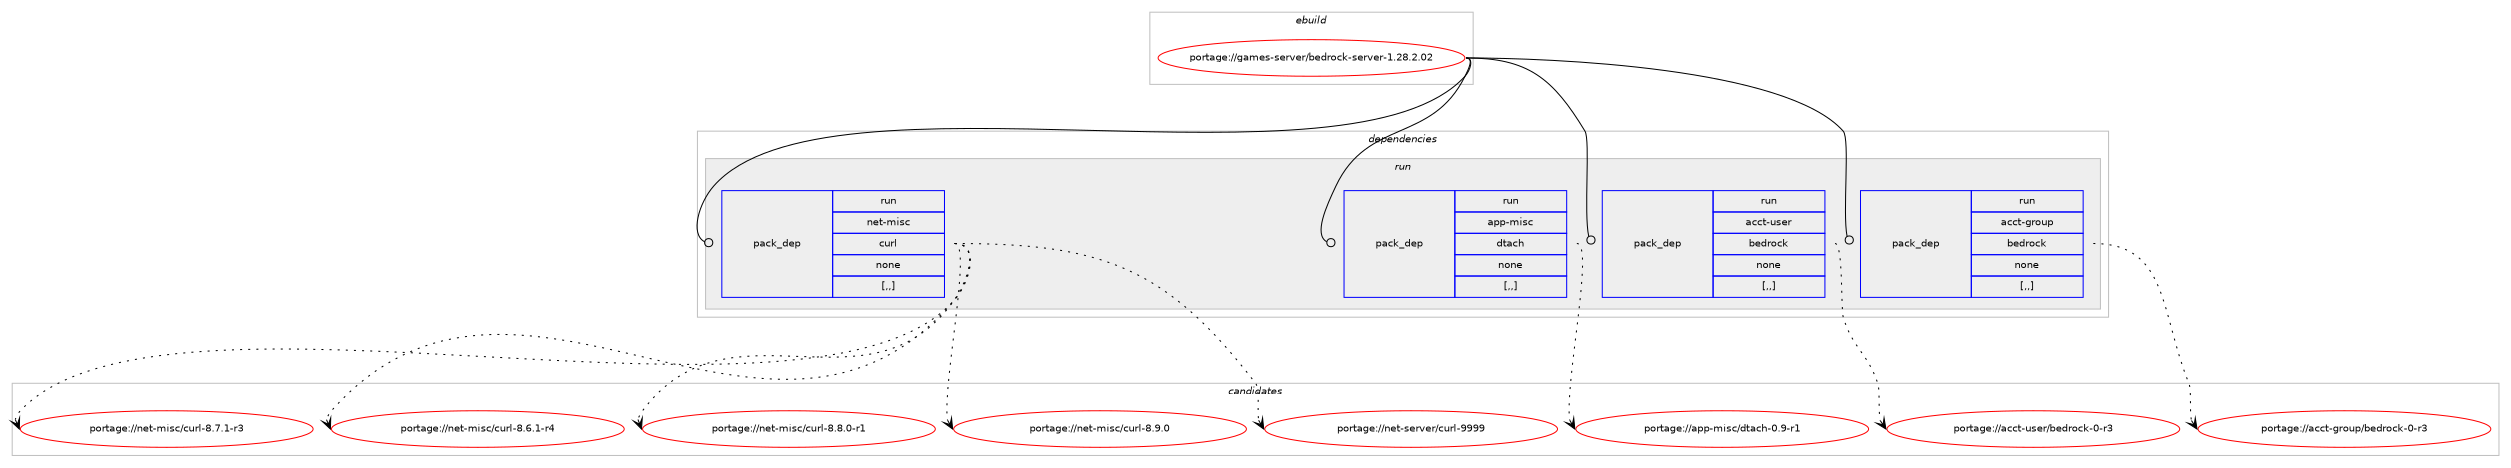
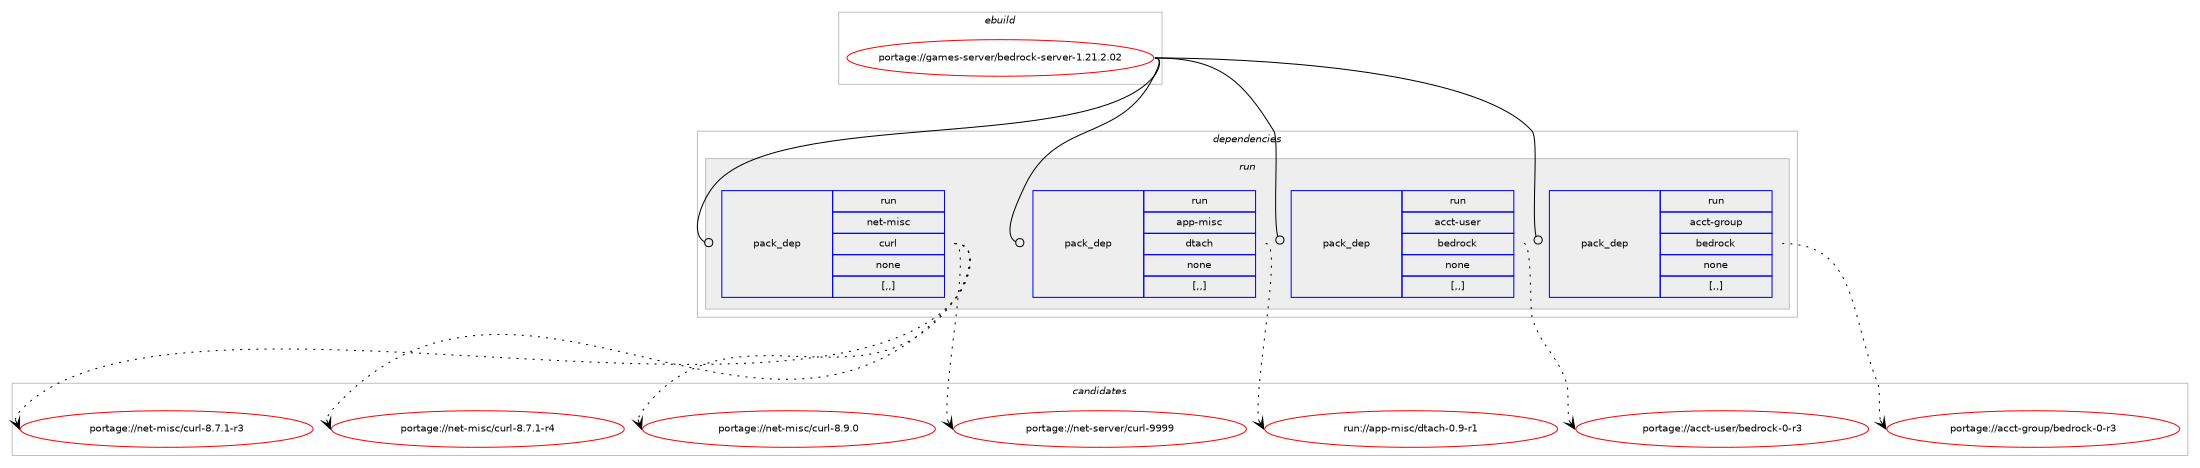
(1312, 58) -> (1000, 58)
(478, 429) -> (478, 429)
(789, 429) -> none
(1722, 429) -> (1411, 429)
